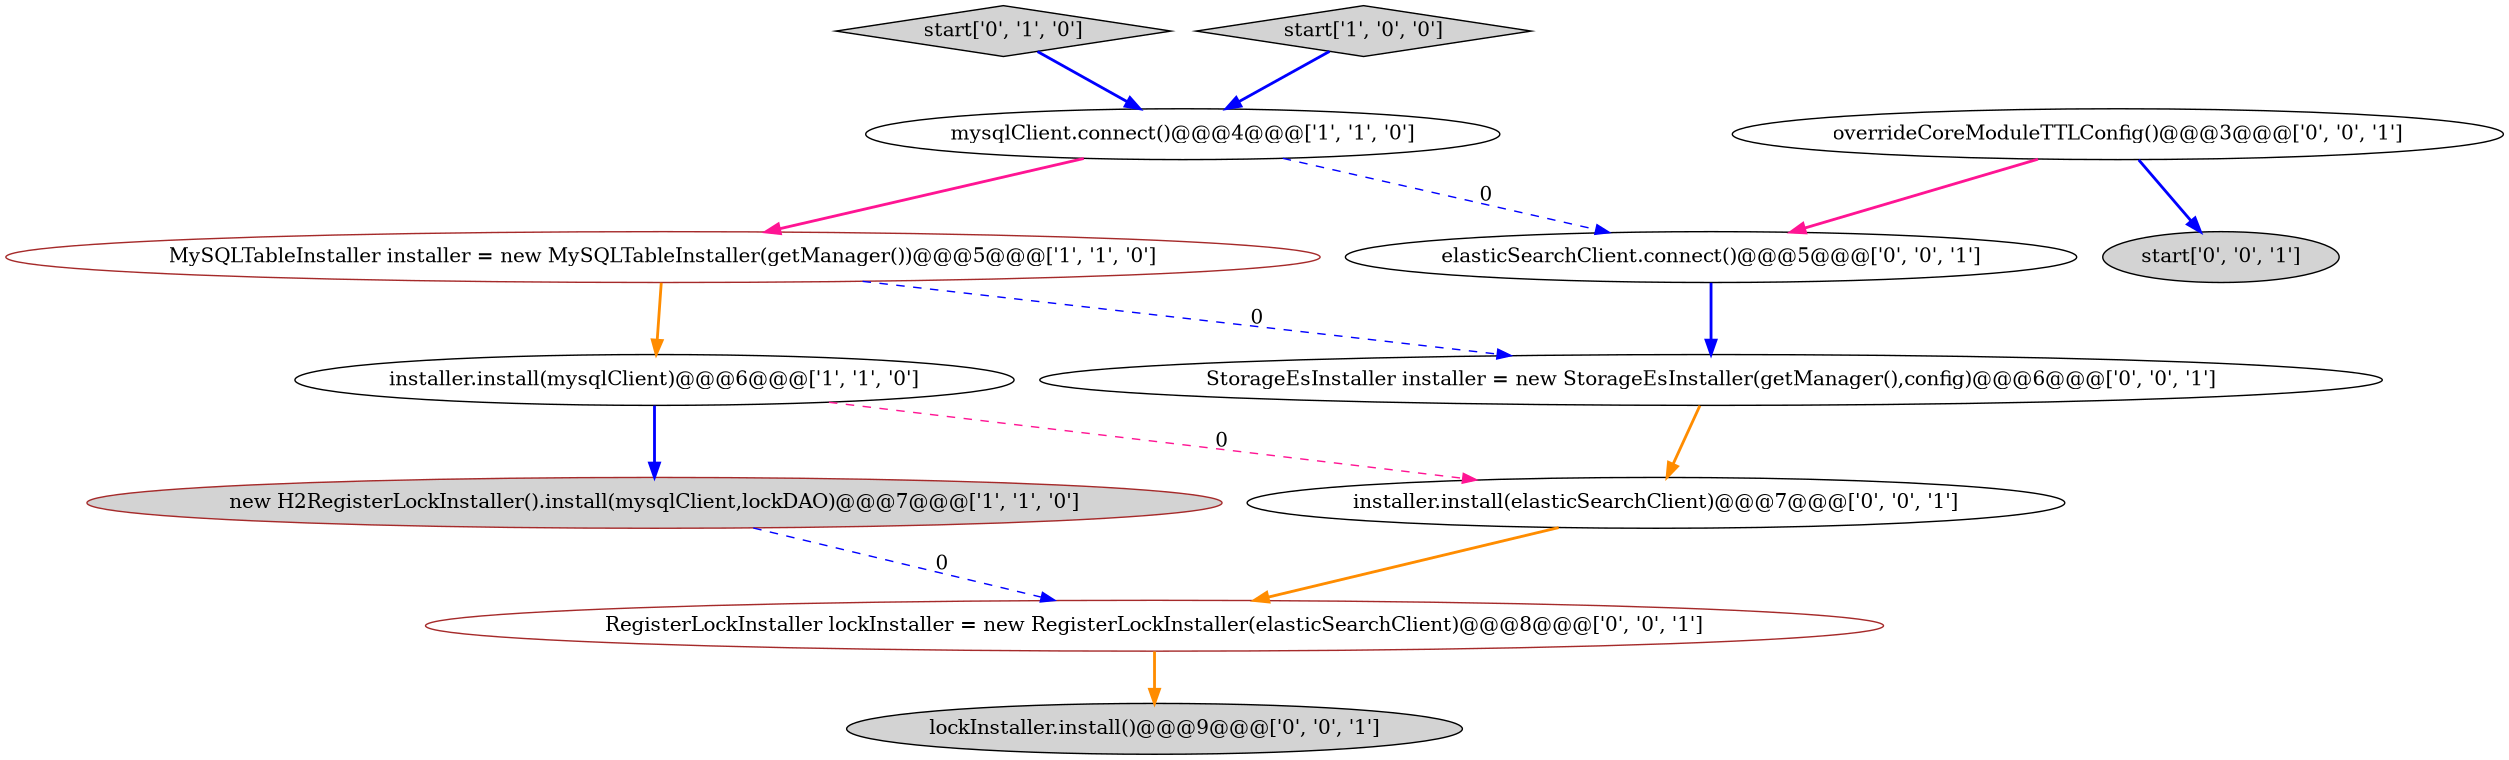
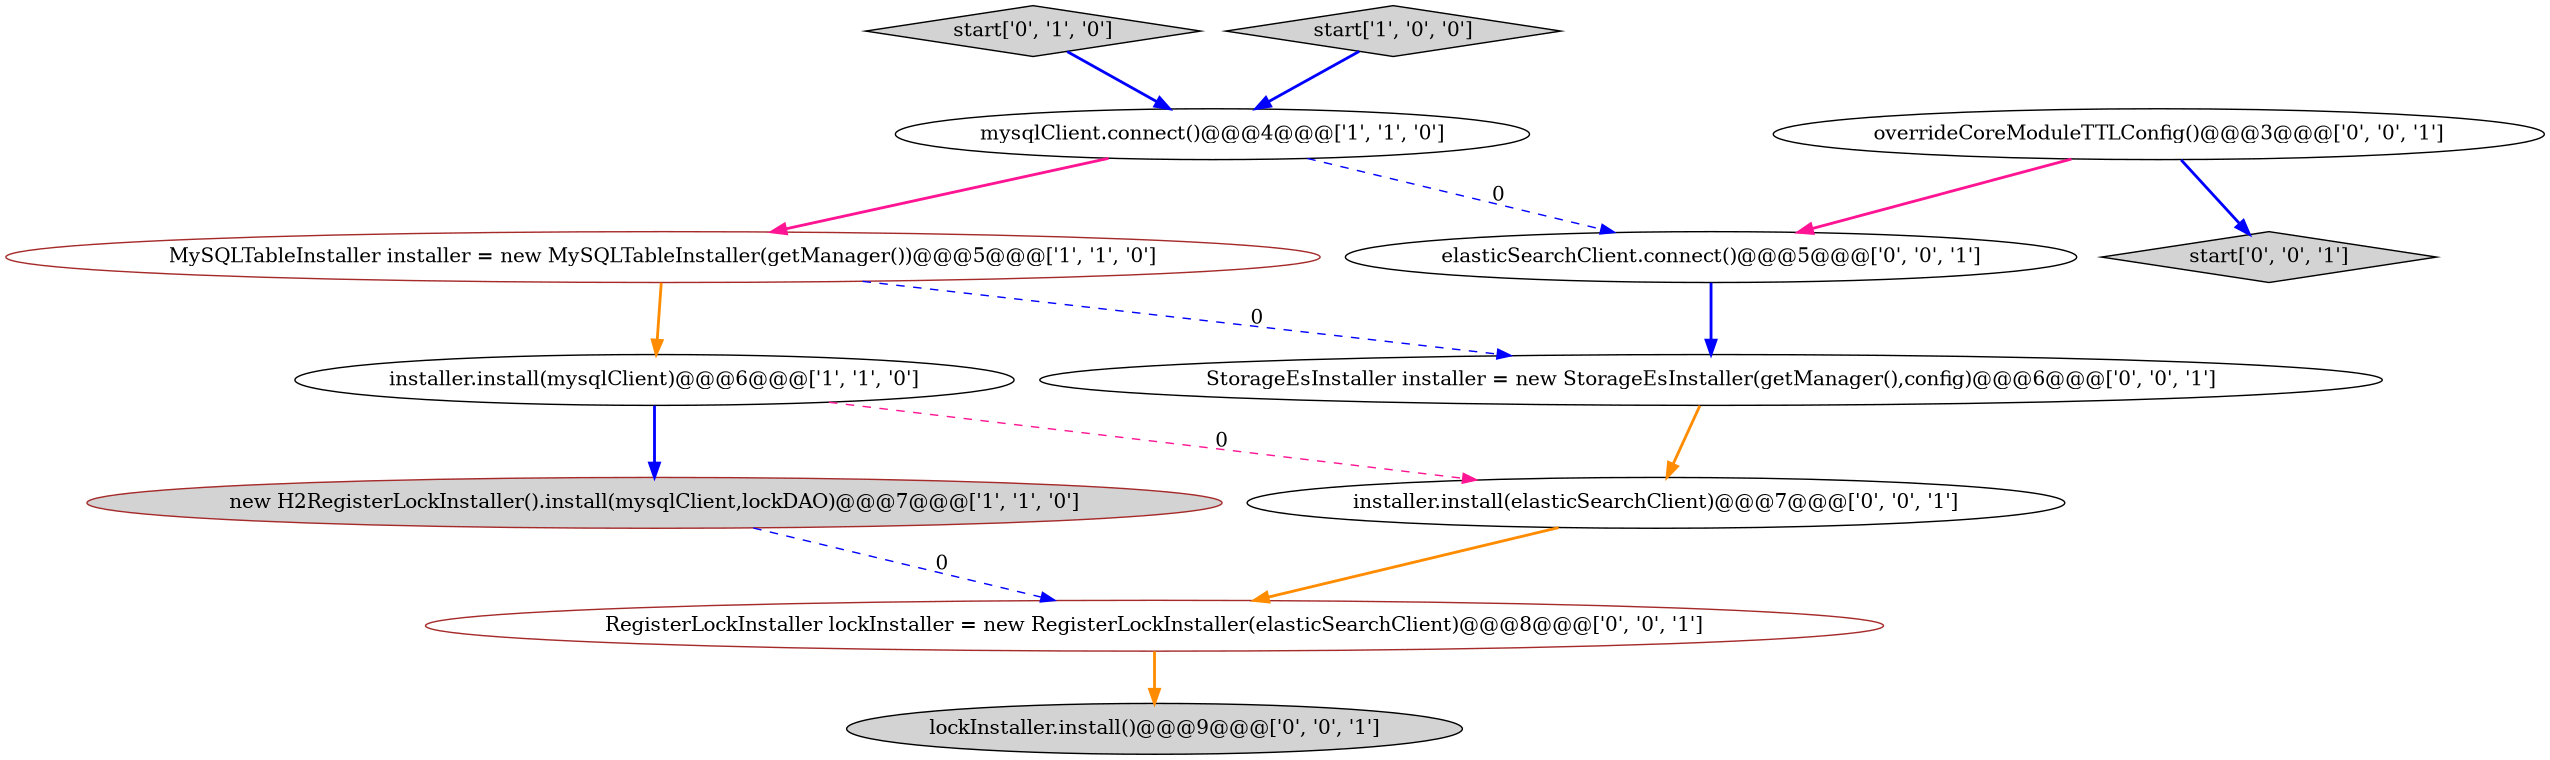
(2221, 257) -> (2269, 257)
